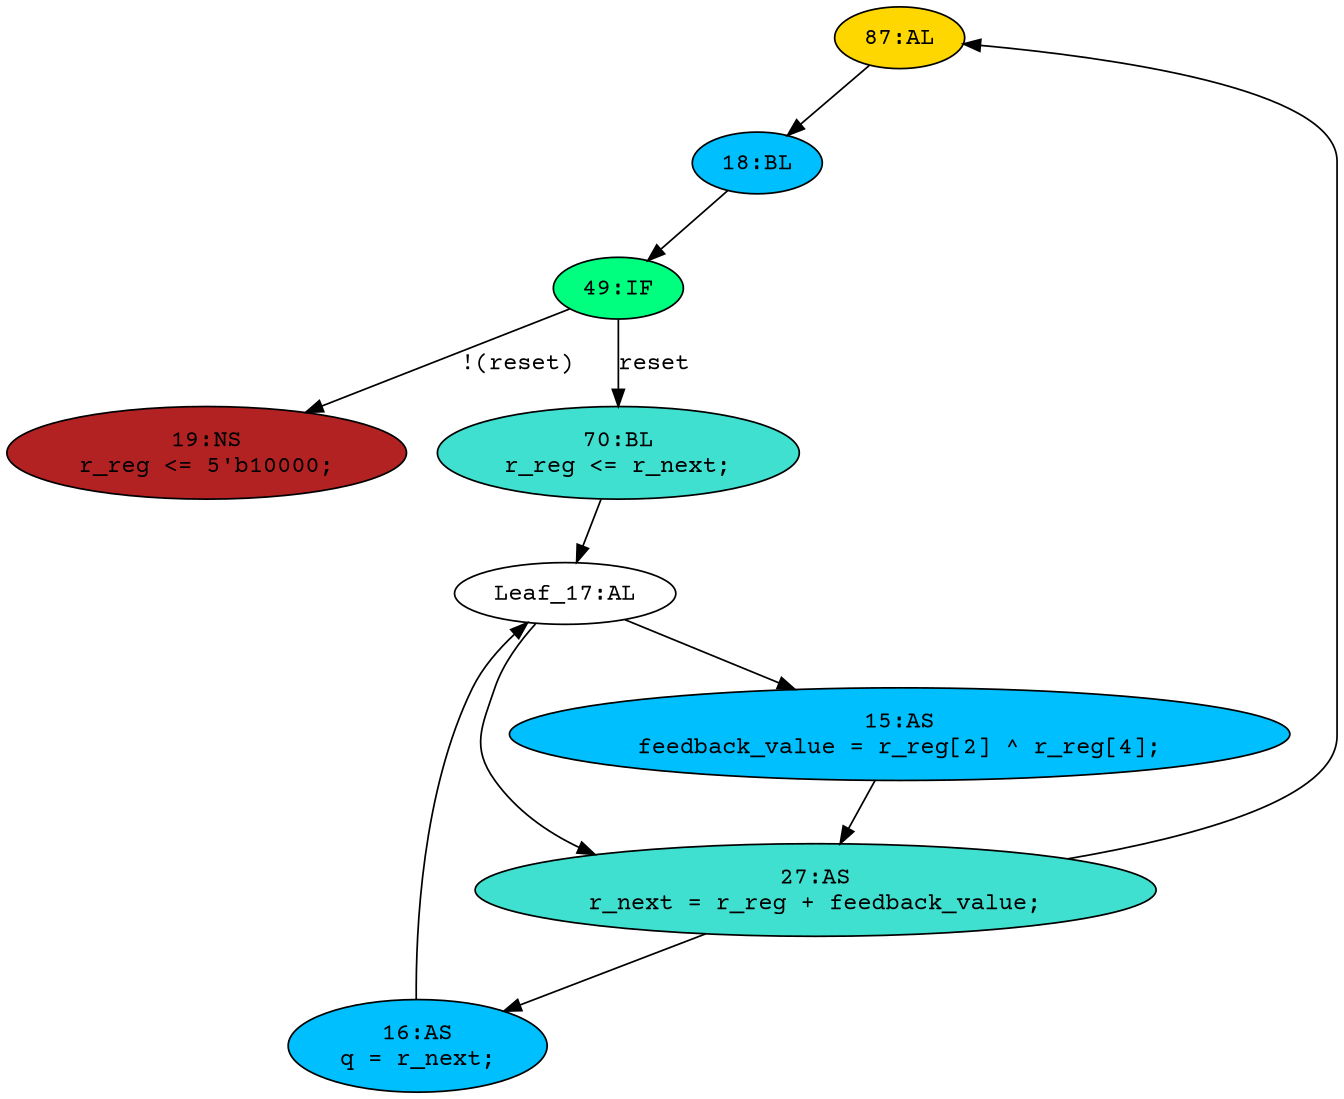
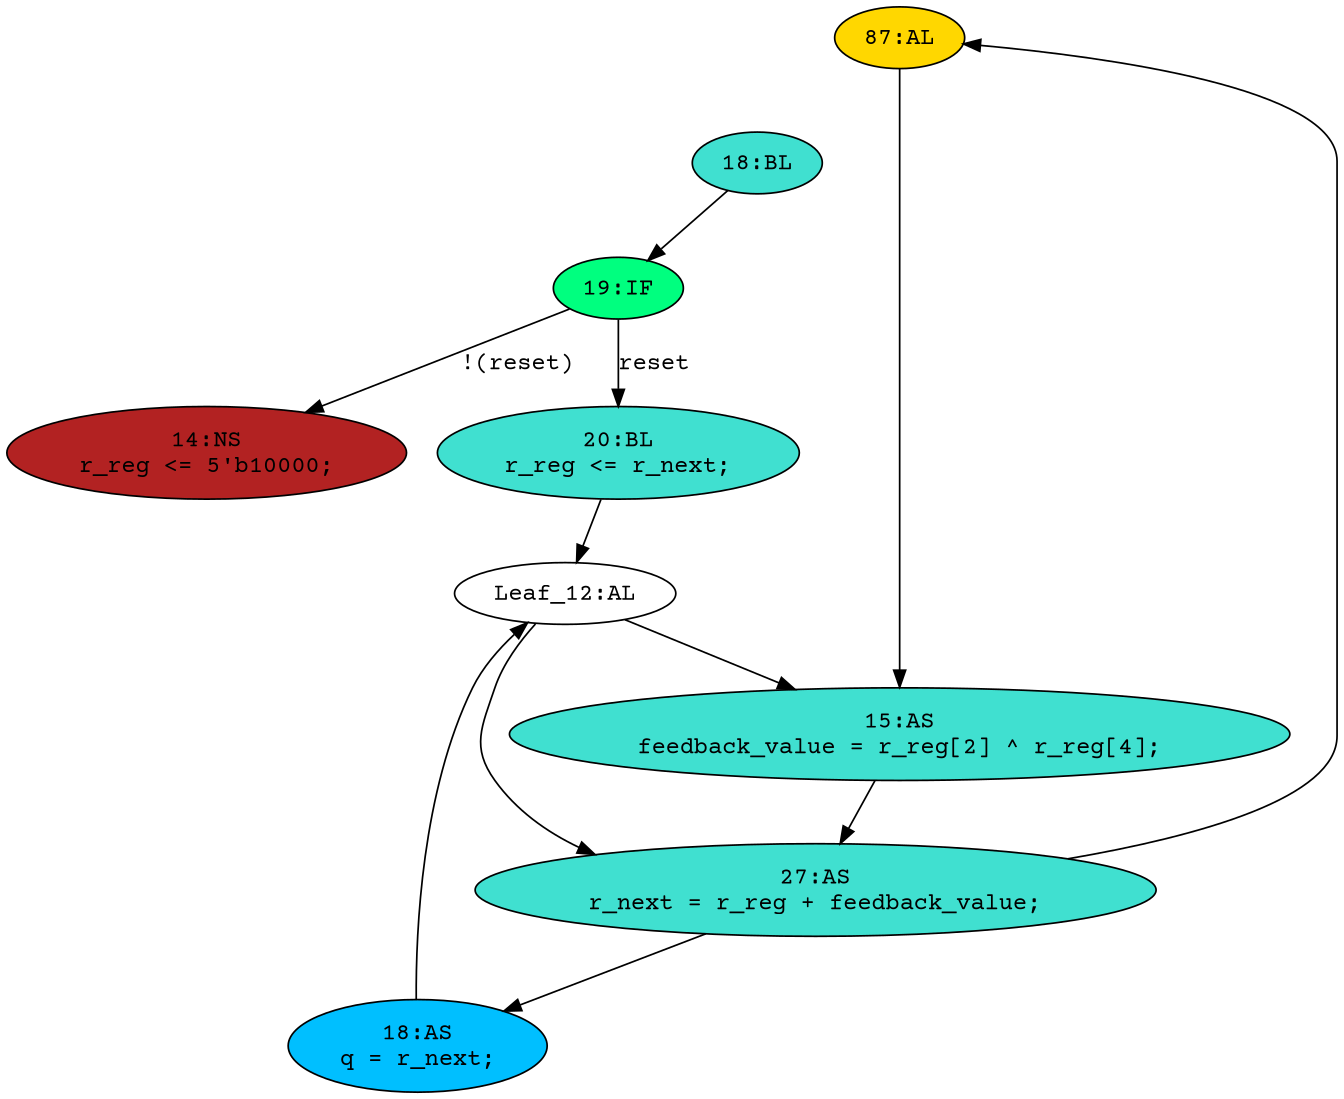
(835, 95) -> (900, 370)
(757, 163) -> (757, 163)
(618, 288) -> (618, 288)
(207, 453) -> (207, 453)
(618, 453) -> (618, 453)
(565, 593) -> (565, 593)
(900, 734) -> (900, 734)
(418, 1046) -> (418, 1046)
